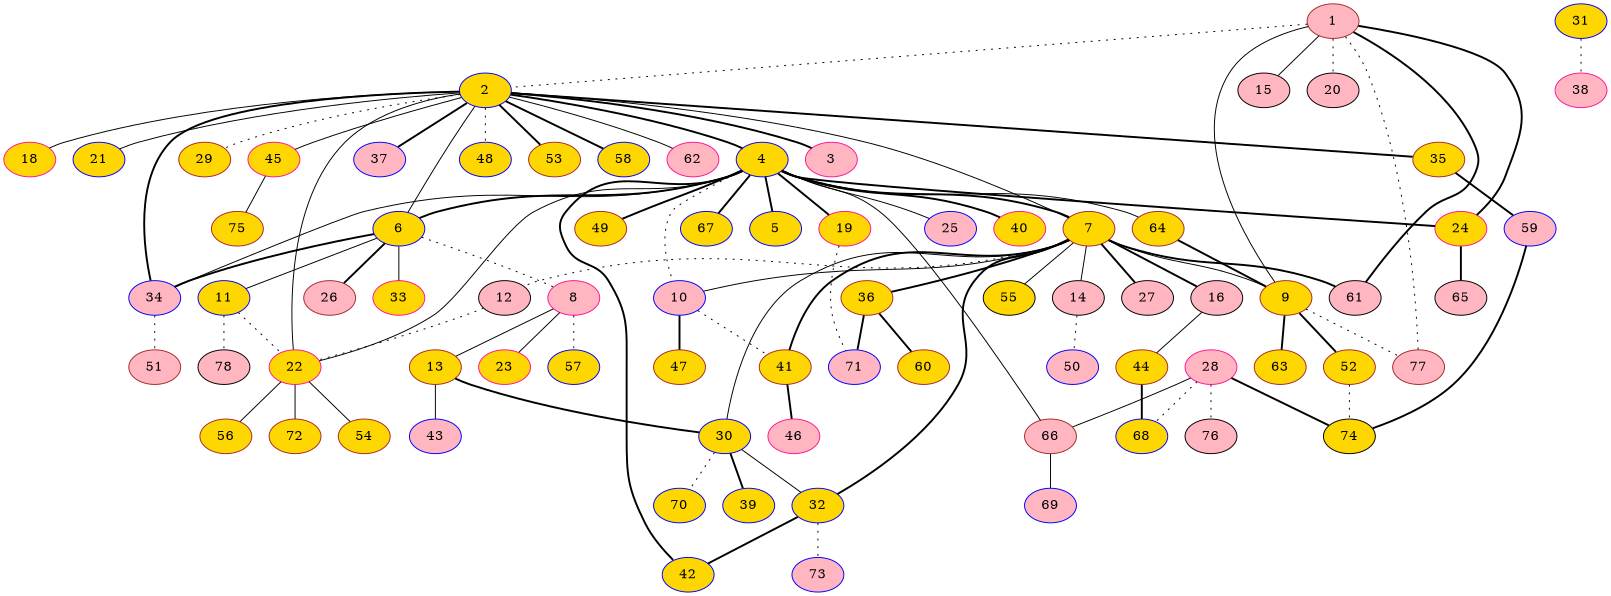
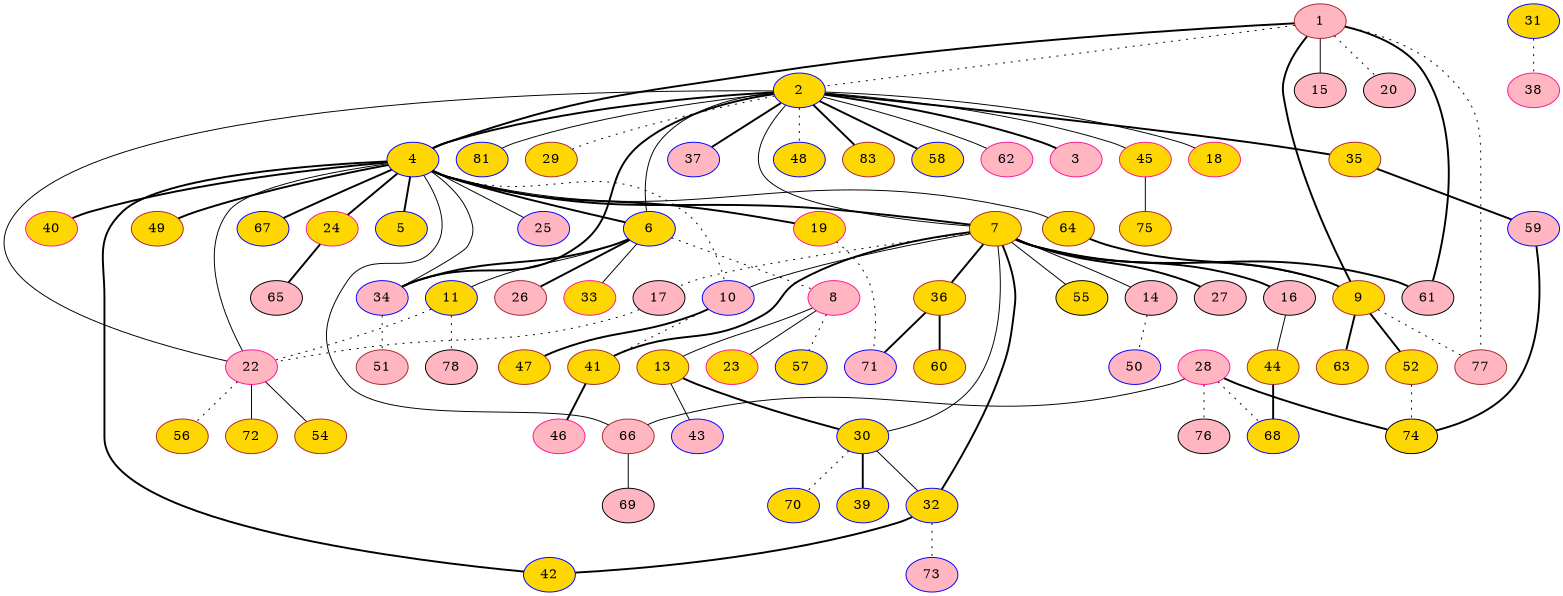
(1506, 74) -> (859, 60)
(1215, 136) -> (1299, 160)
(99, 160) -> (482, 160)
(555, 160) -> (869, 160)
(505, 298) -> (659, 298)
(295, 367) -> (251, 367)
(261, 402) -> (217, 402)
(1050, 506) -> (628, 506)
